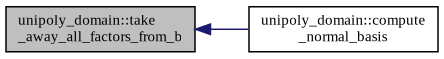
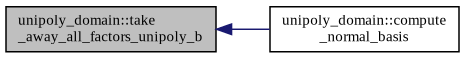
(100, 29) -> (111, 29)
